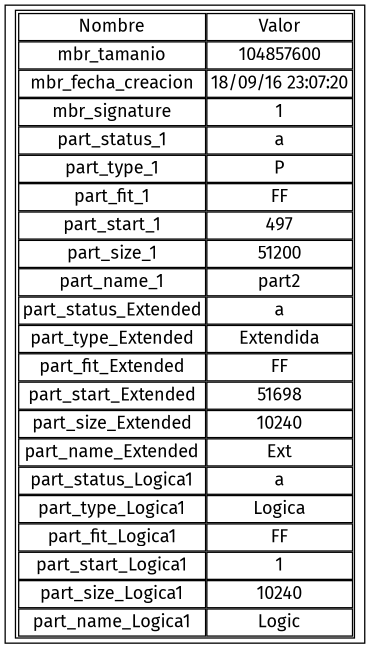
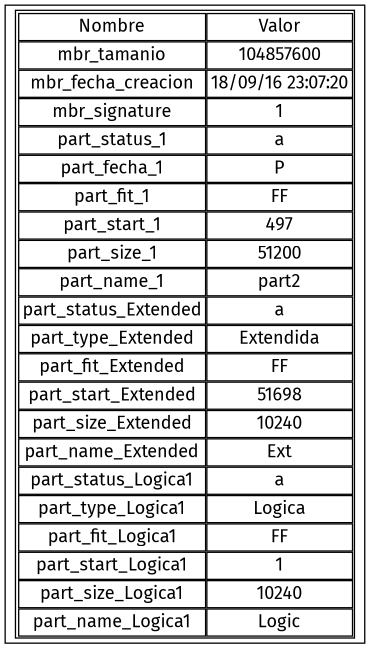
(112, 168) -> (112, 168)
